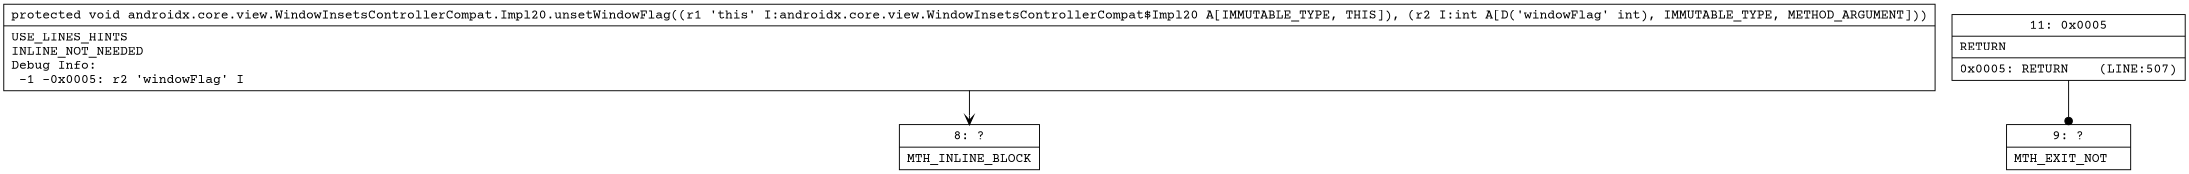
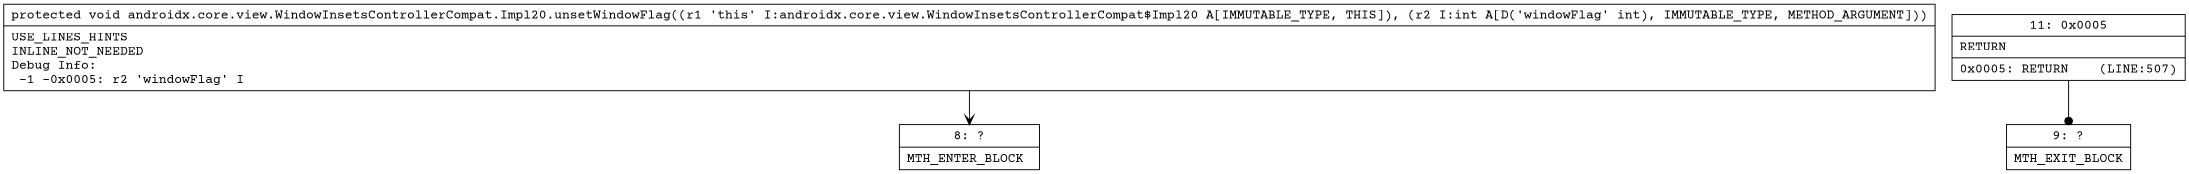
(969, 158) -> (965, 158)
(2061, 158) -> (2069, 158)
